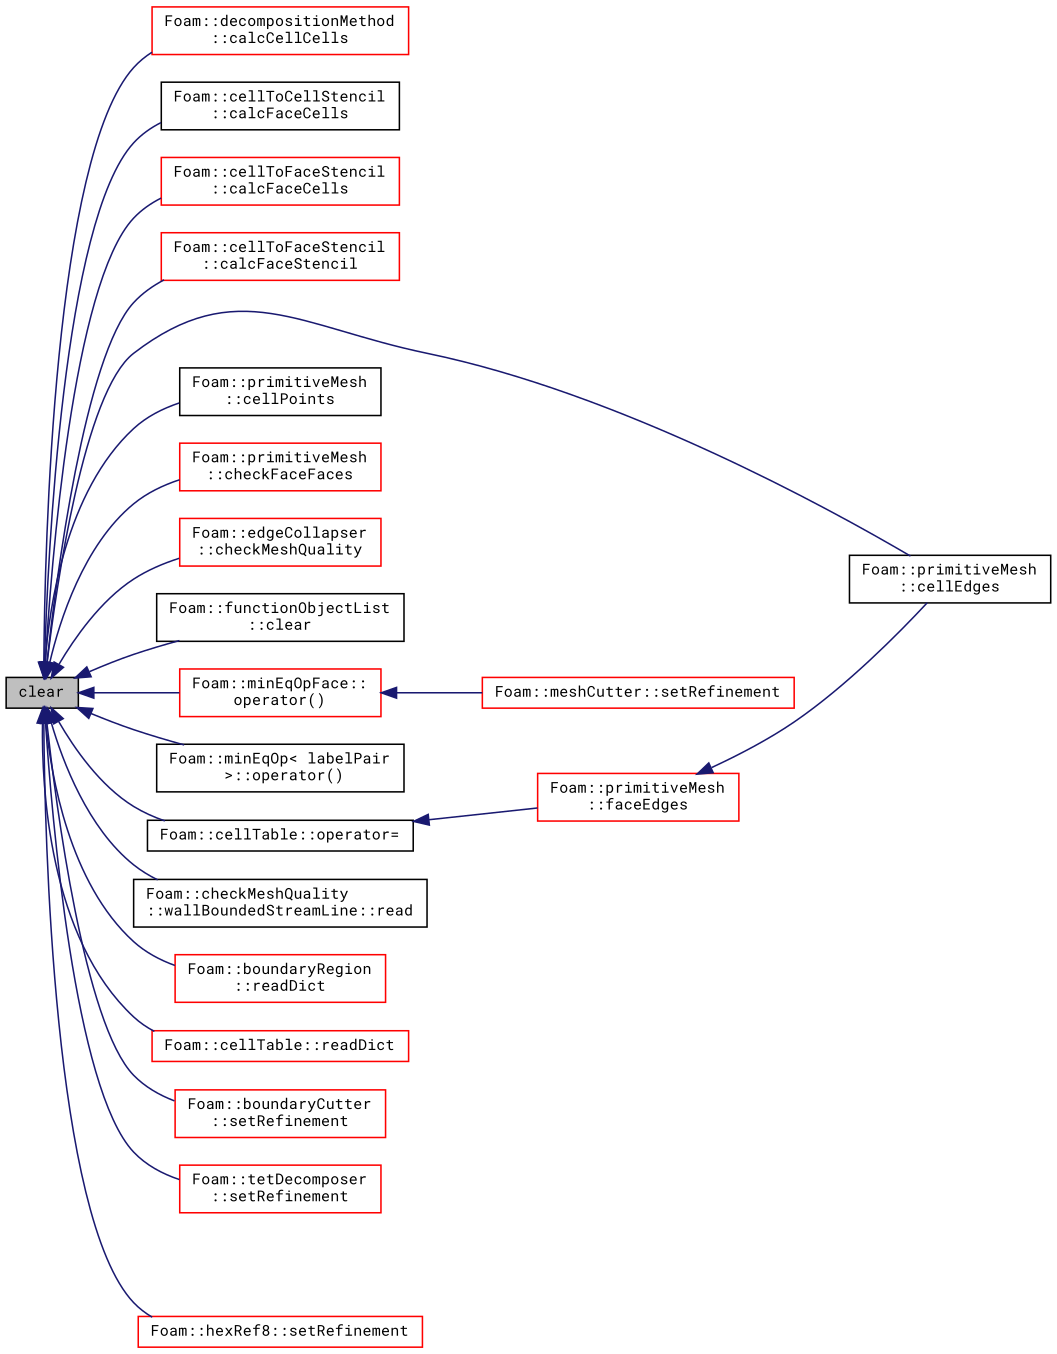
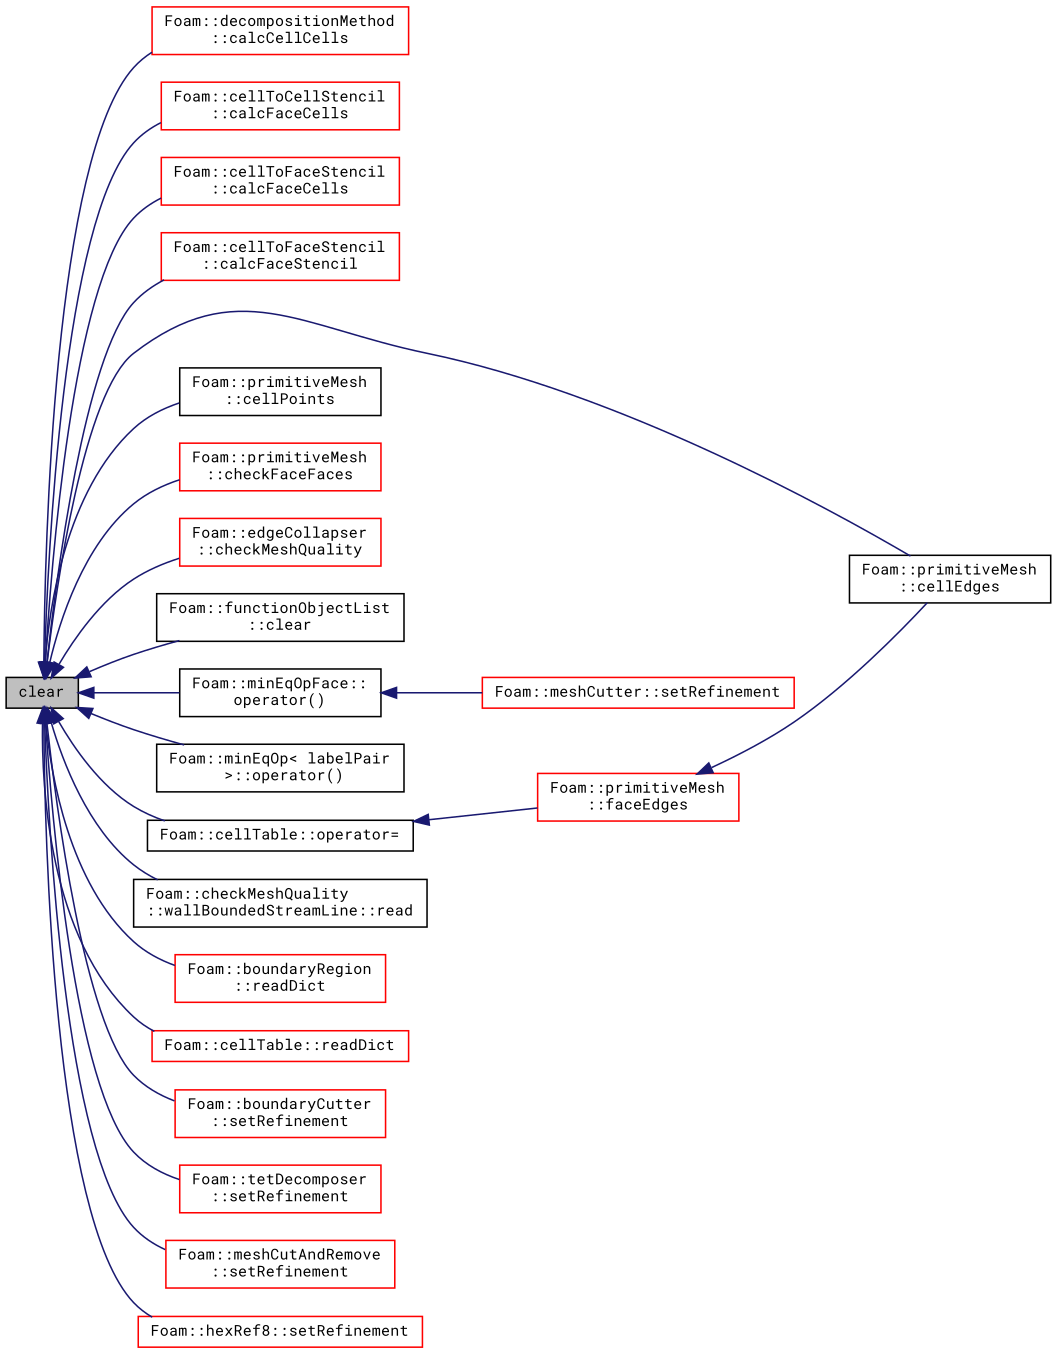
(280, 106) -> (280, 106)
(280, 693) -> (280, 693)
none -> (280, 1264)
